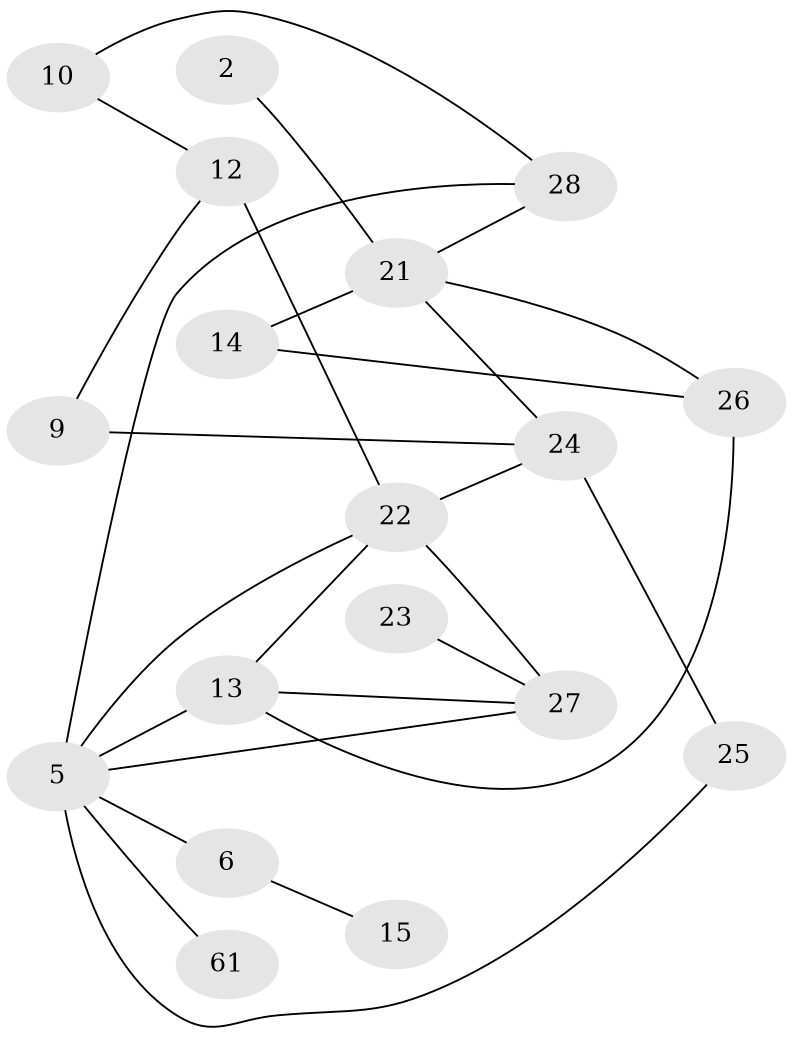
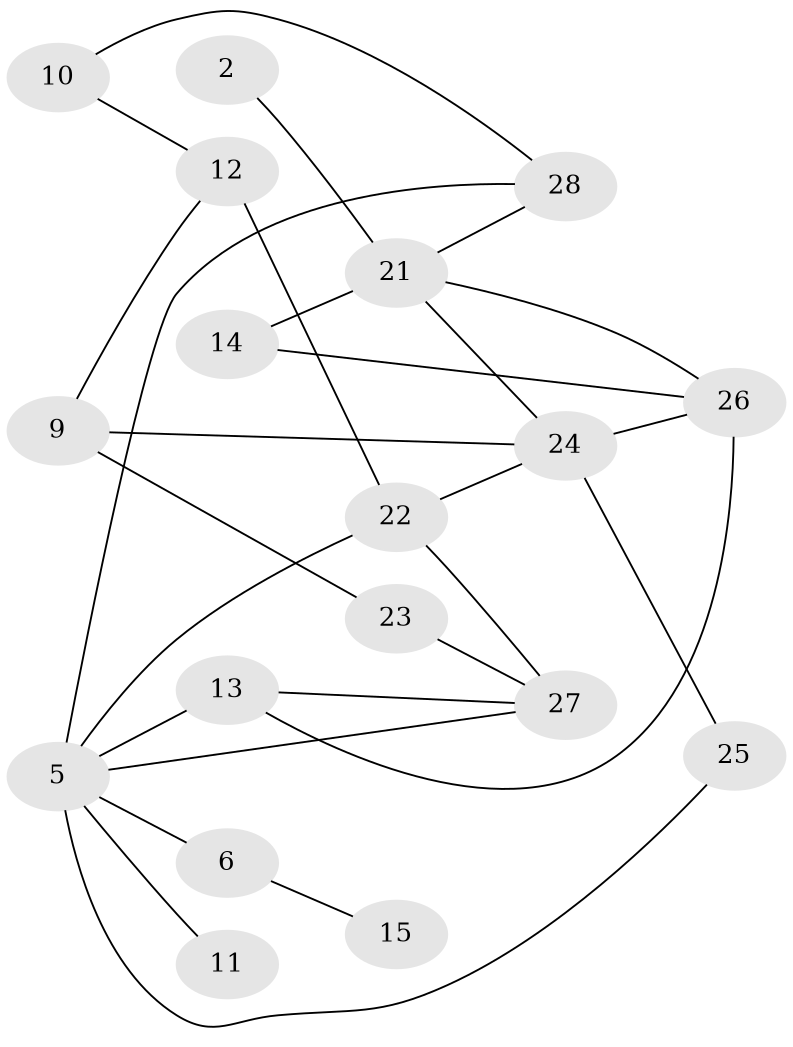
none -> (650, 424)
none -> (227, 525)
(312, 604) -> none
(227, 965) -> (227, 965)
